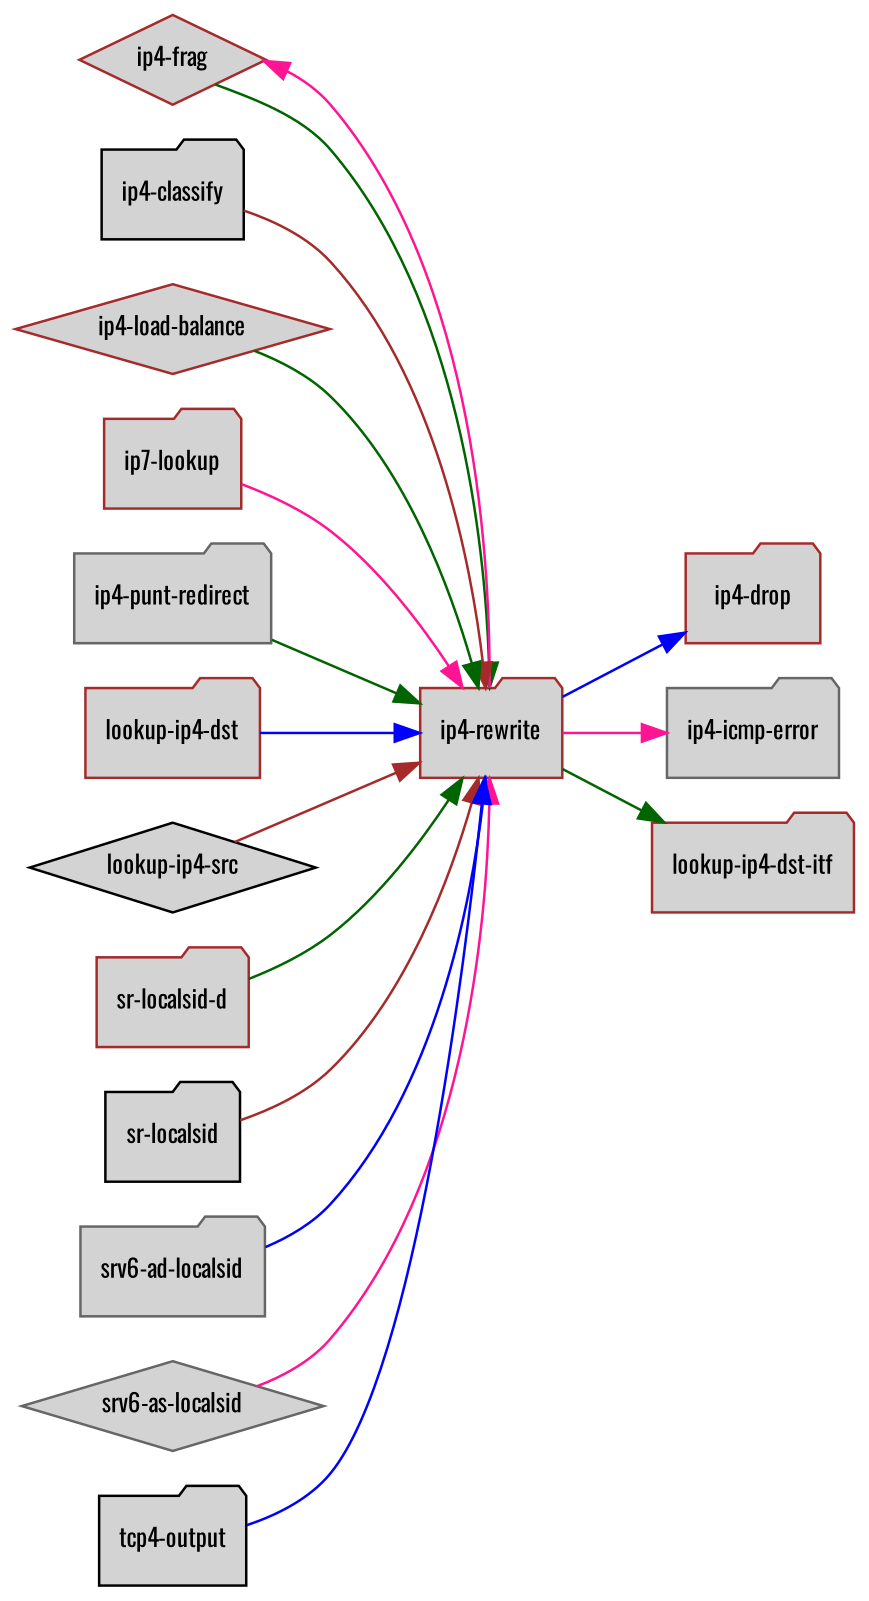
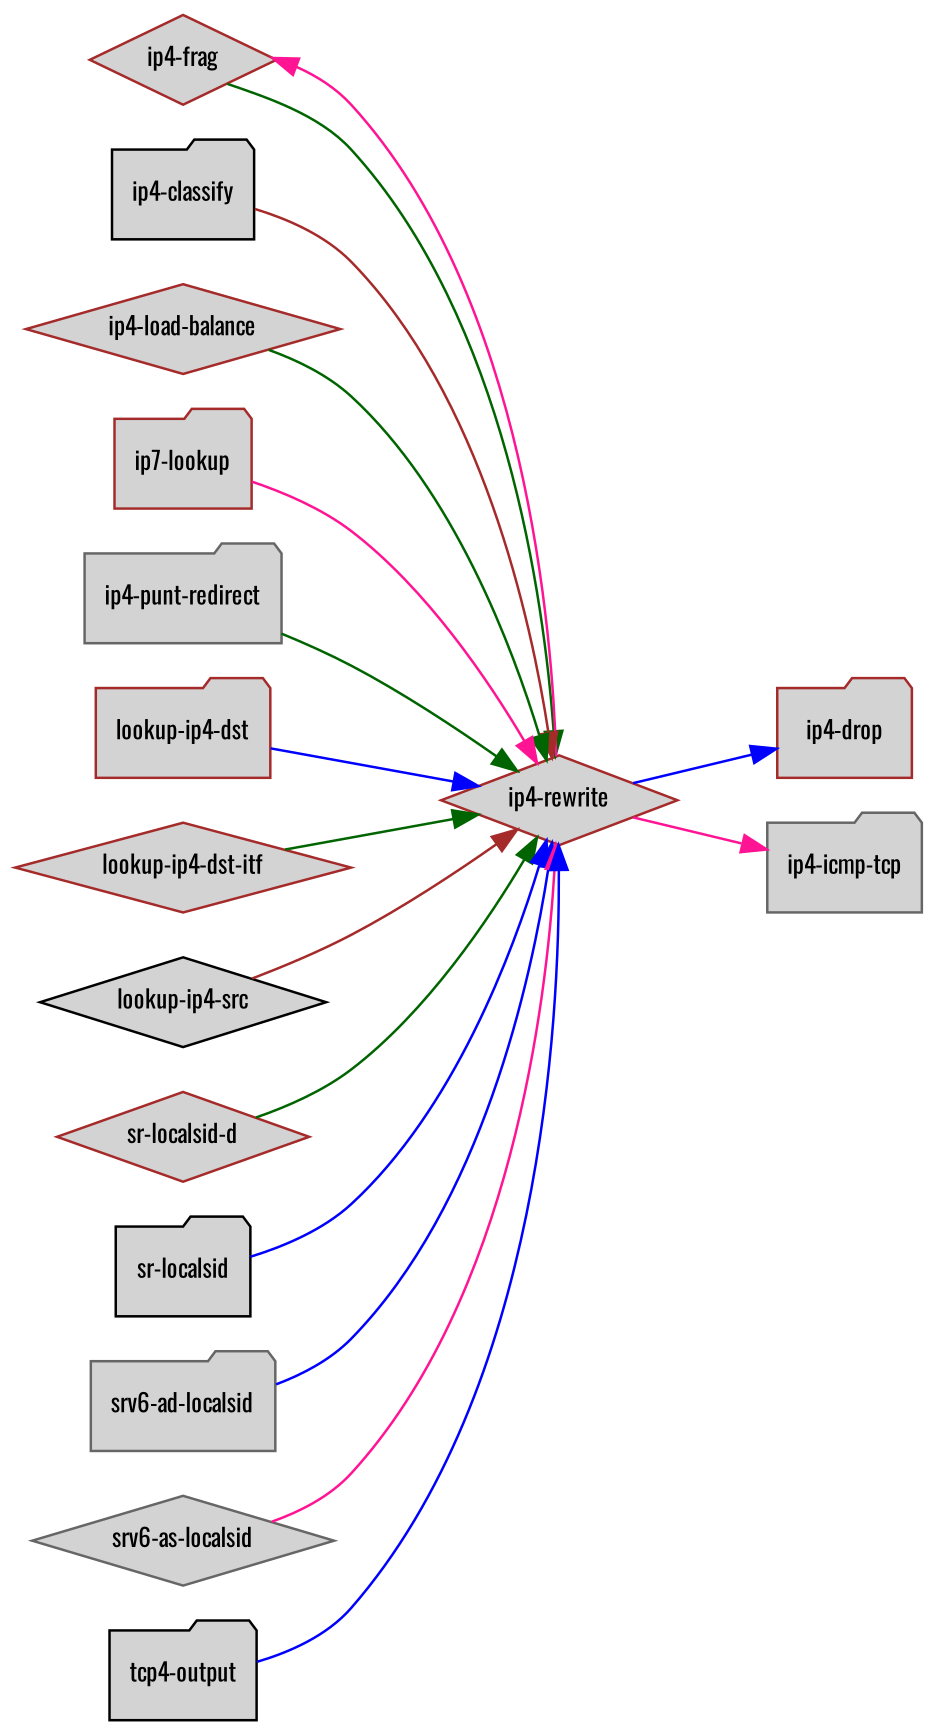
(491, 733) -> (559, 800)
(753, 733) -> (845, 868)
(602, 790) -> (369, 834)
(753, 868) -> (183, 868)
(392, 990) -> (438, 1096)
(173, 1002) -> (183, 1137)
